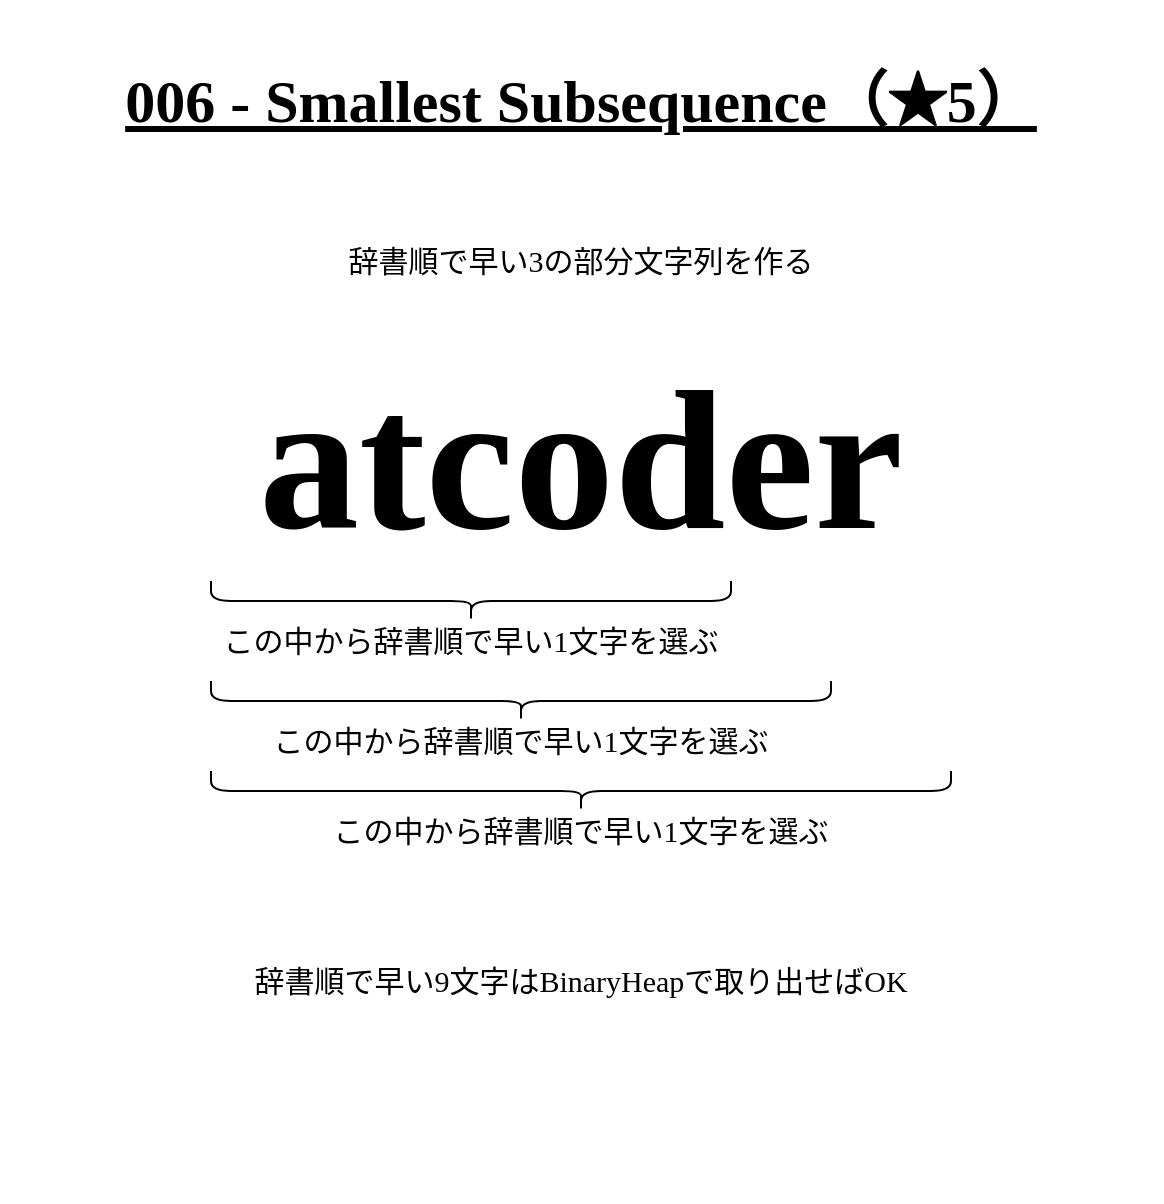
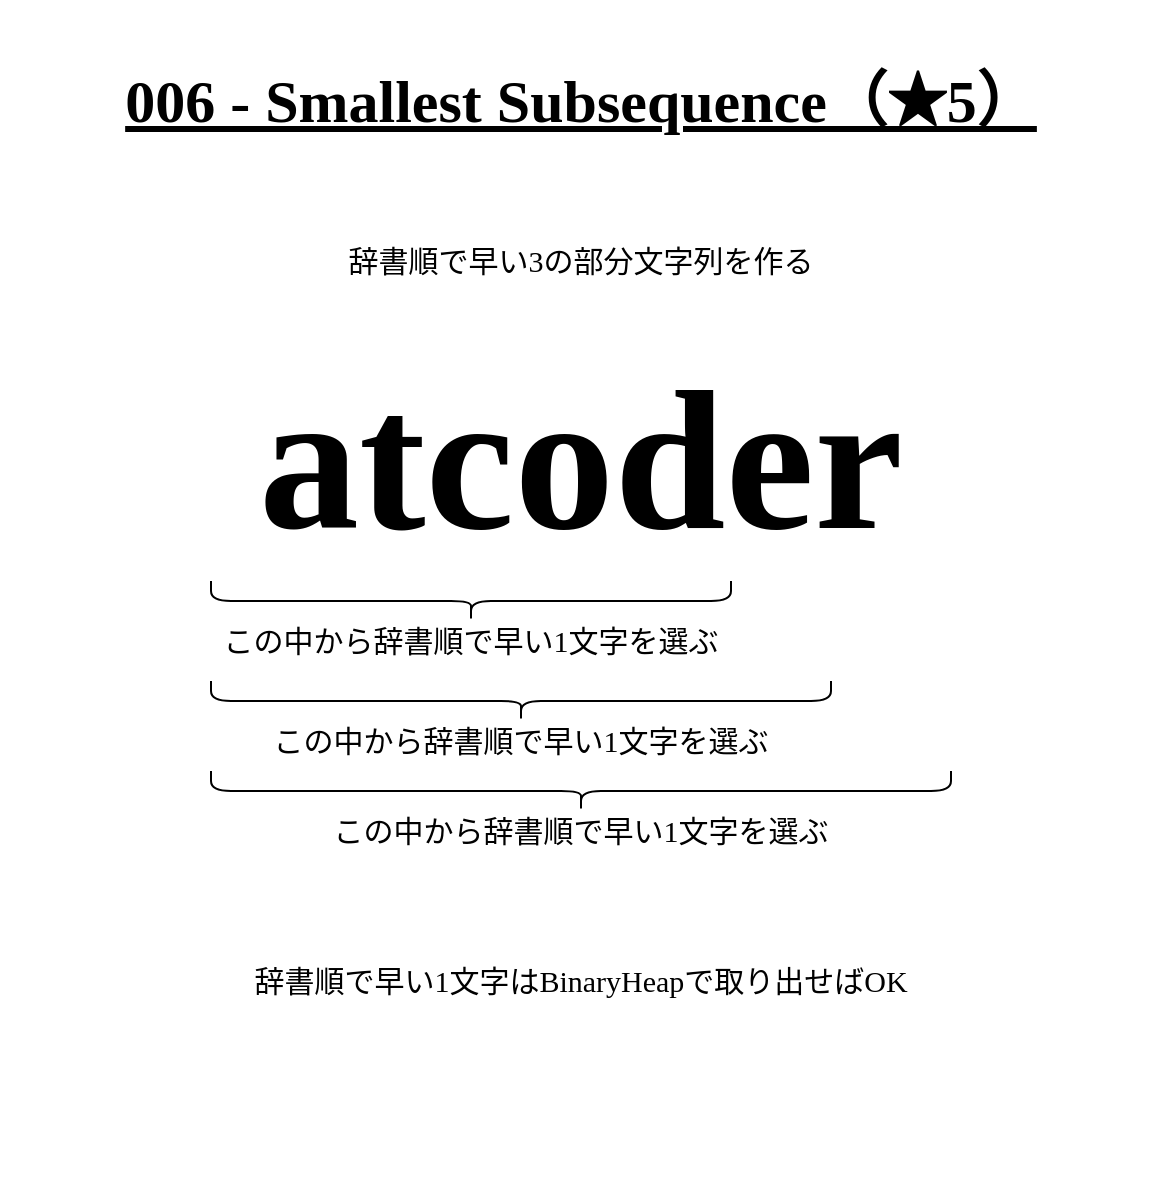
(582, 981) -> (582, 981)
